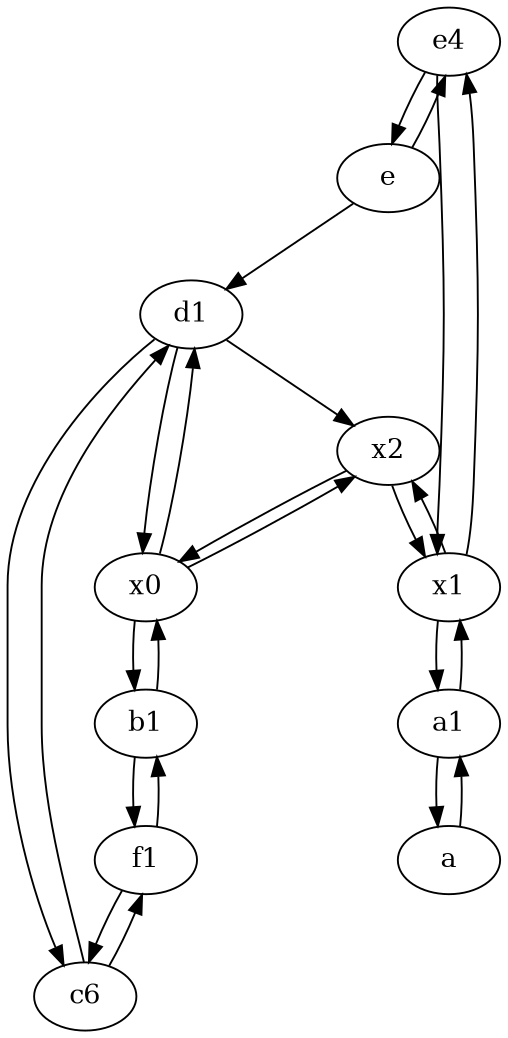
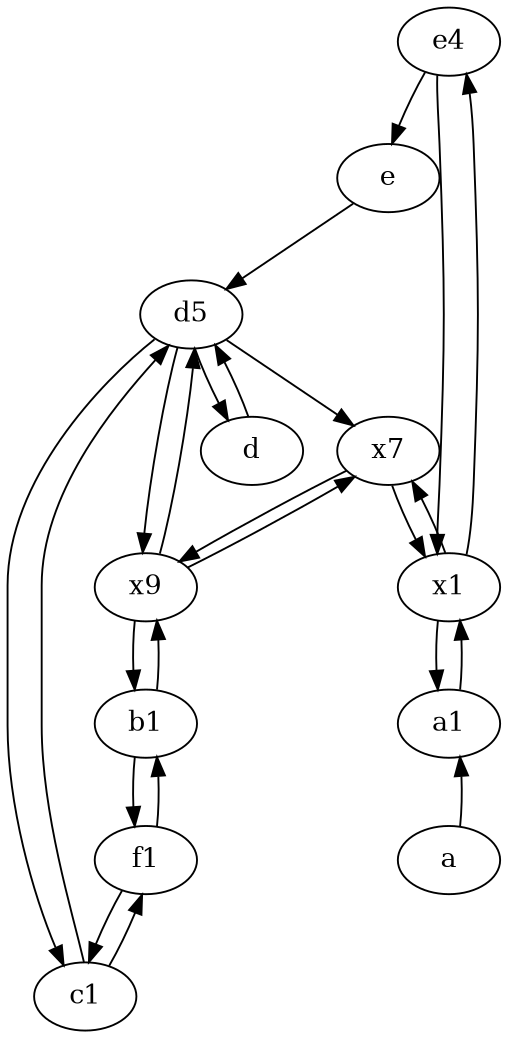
(426, 121) -> none
(191, 314) -> (191, 314)
none -> (252, 451)
(388, 451) -> (388, 451)
(146, 587) -> (146, 587)
(436, 782) -> none
(85, 996) -> (85, 996)
